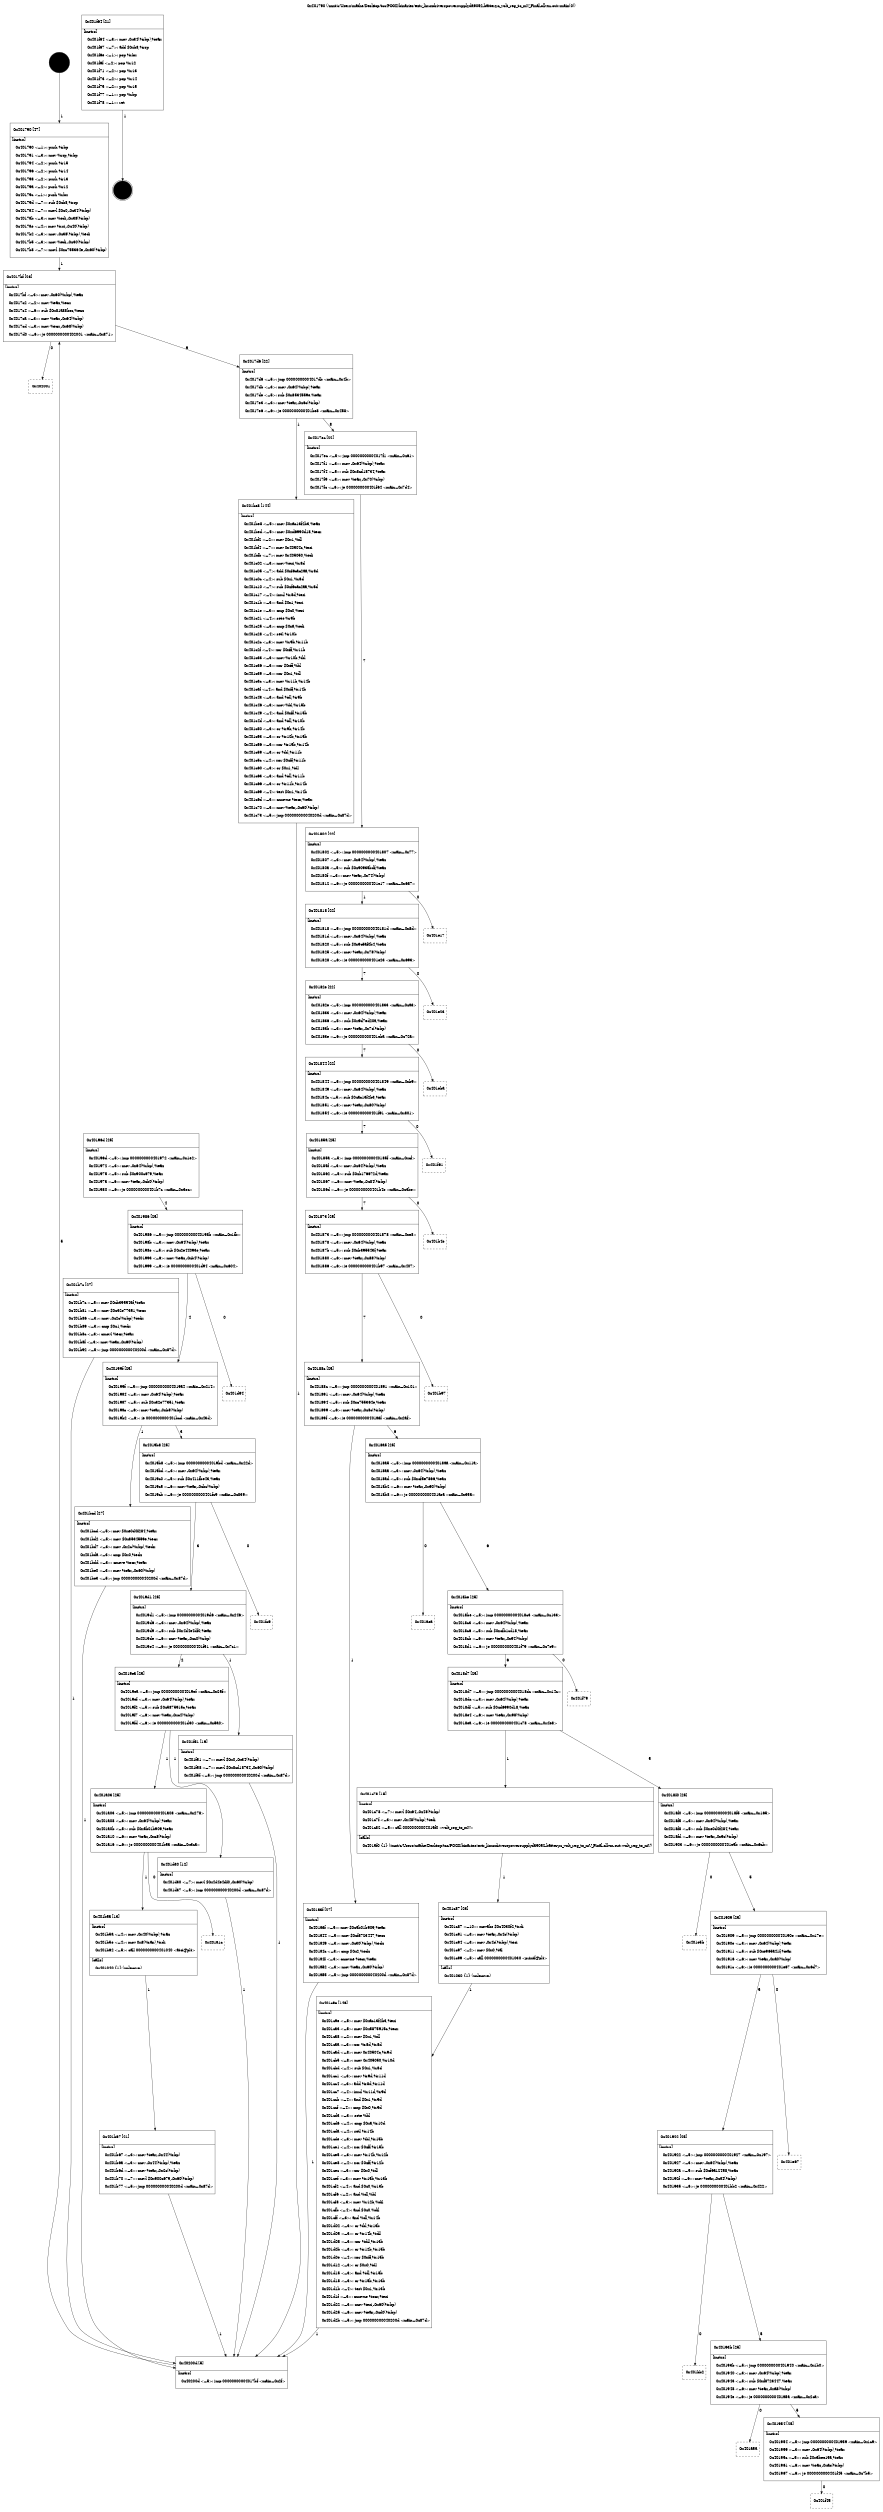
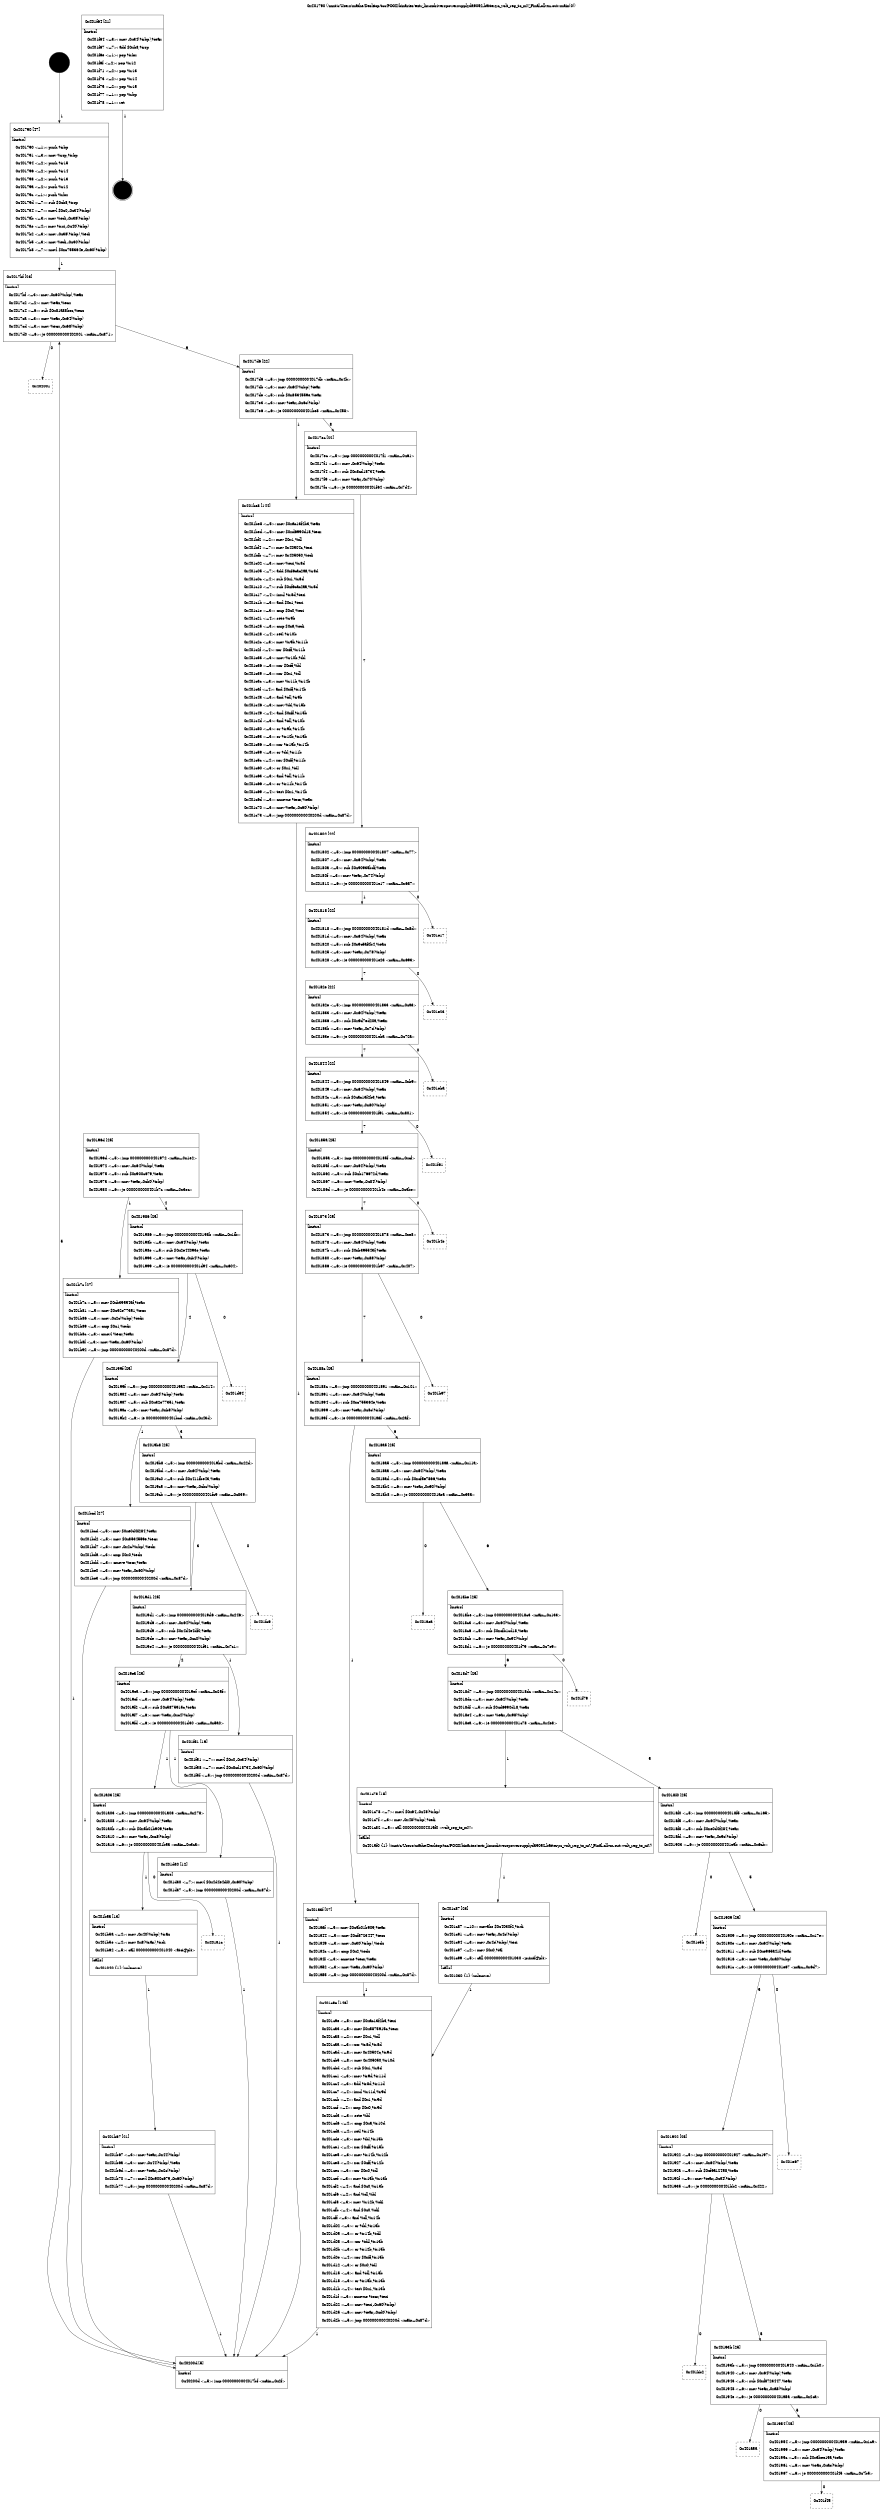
none -> (122, 1236)
(307, 2173) -> (364, 1988)
